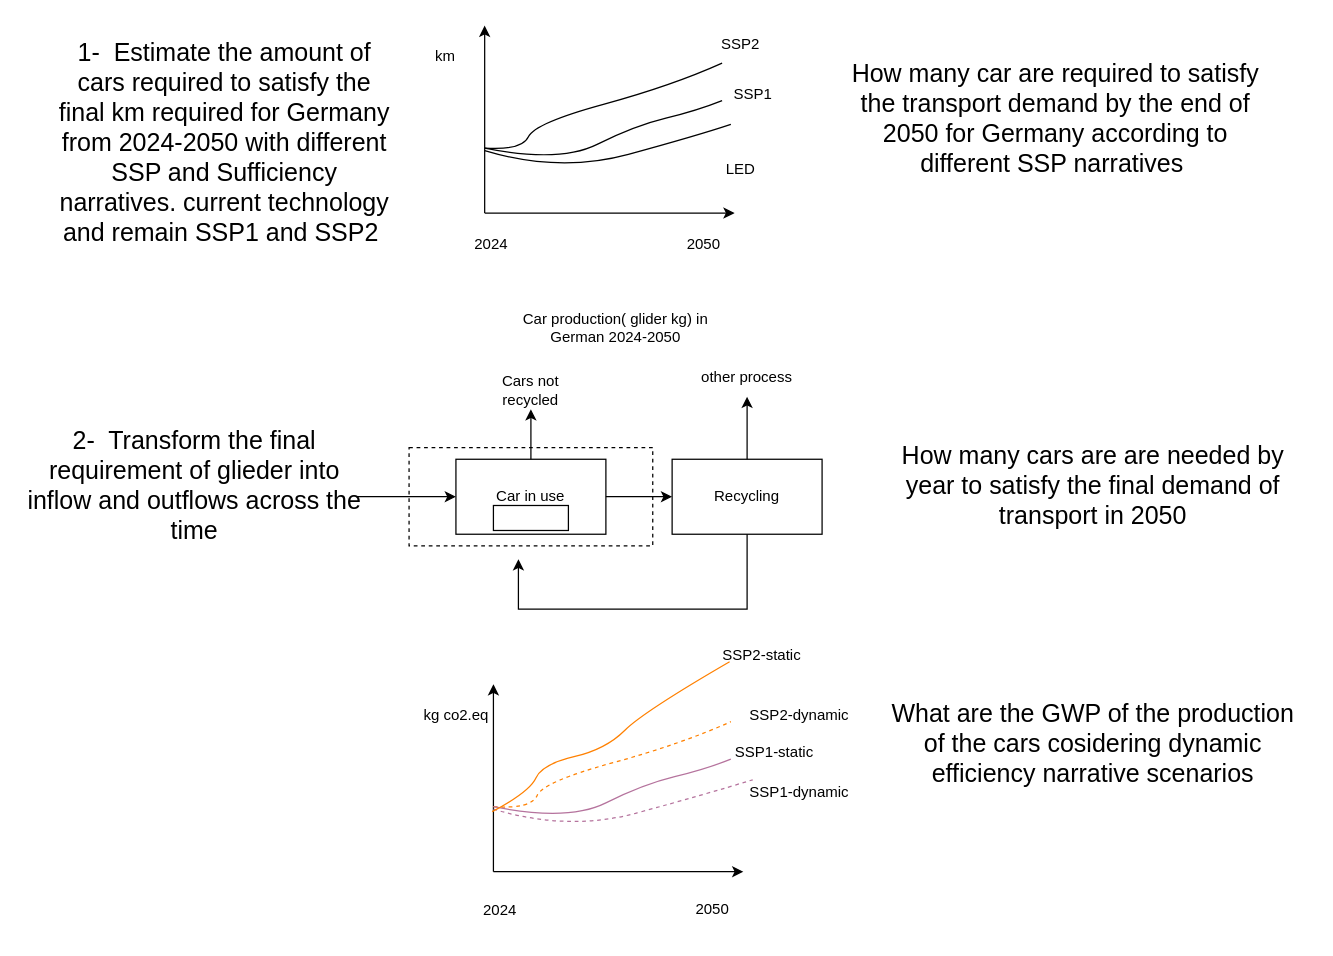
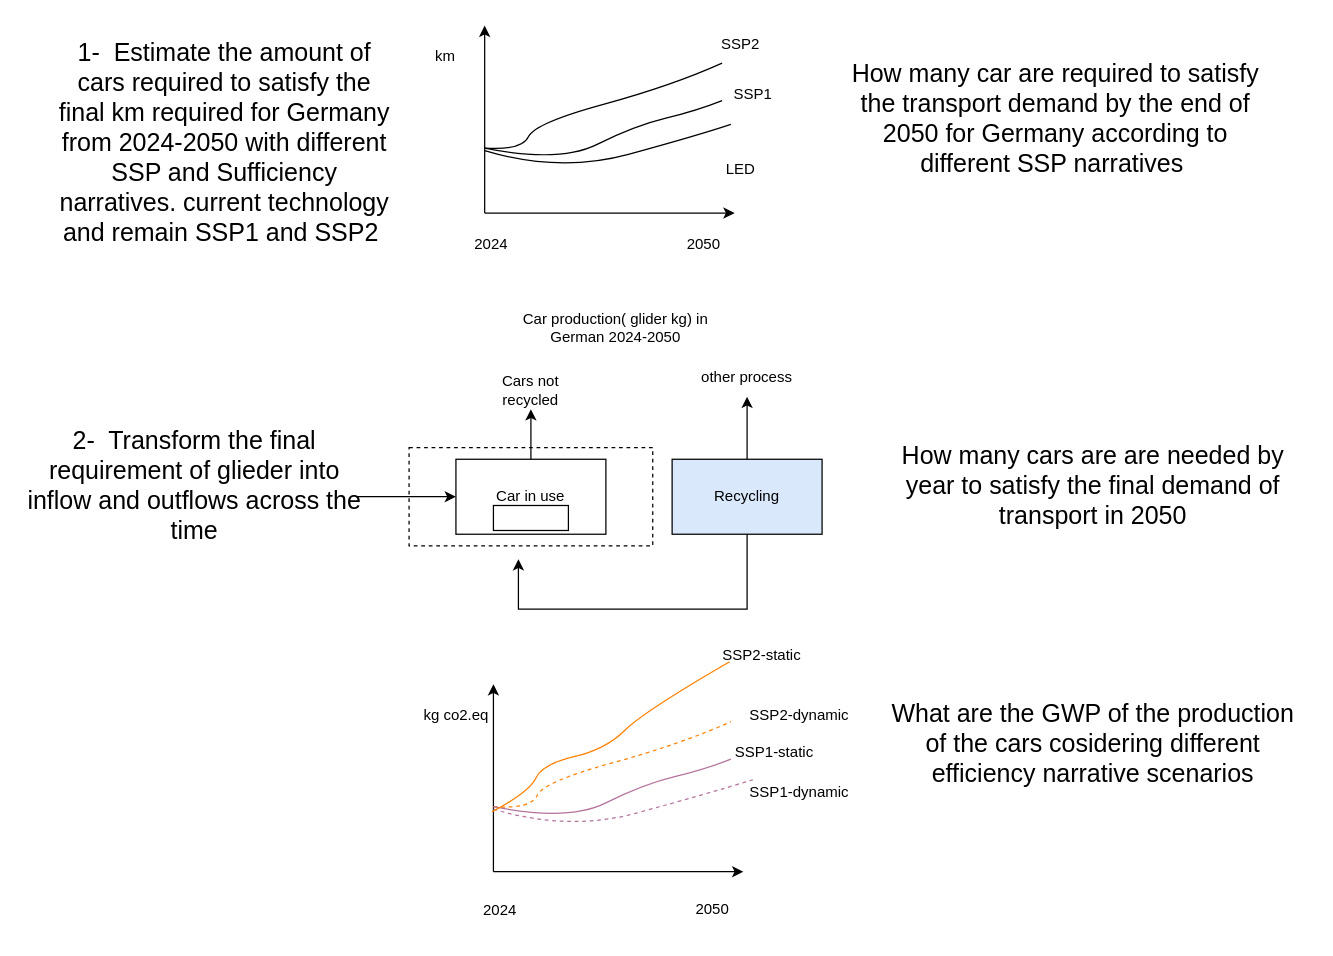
(635, 497) -> none
(747, 497) -> (747, 497)
(1093, 743) -> (1093, 743)
